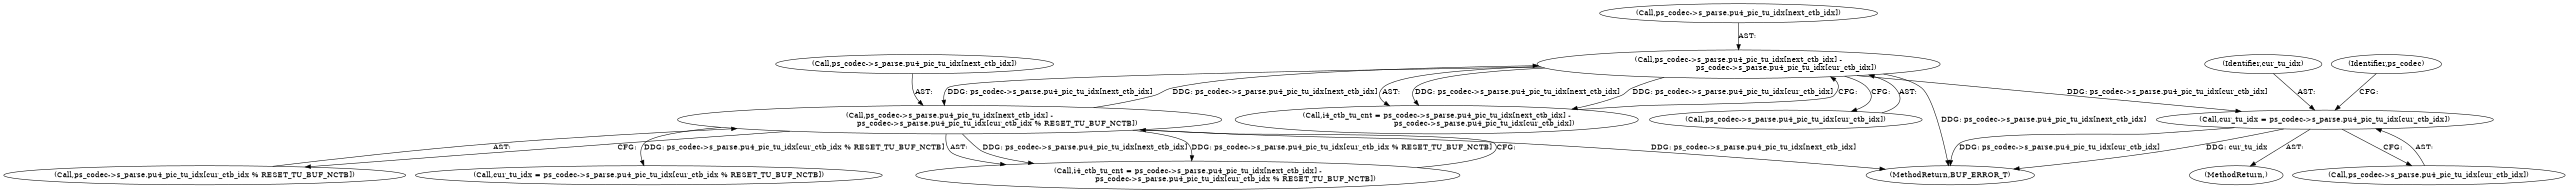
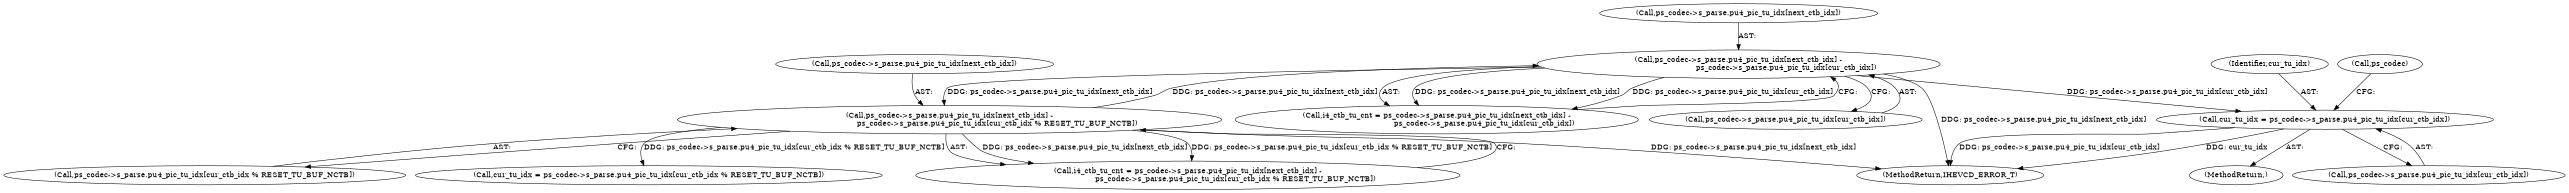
(2386, 64) -> (2380, 64)
(1950, 175) -> (1950, 175)
